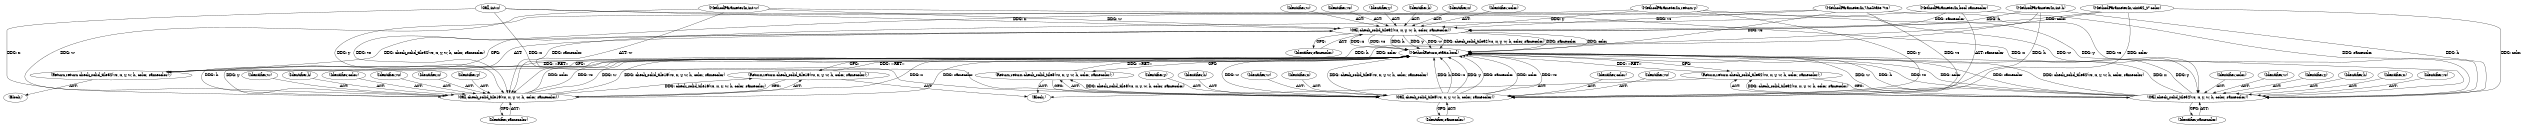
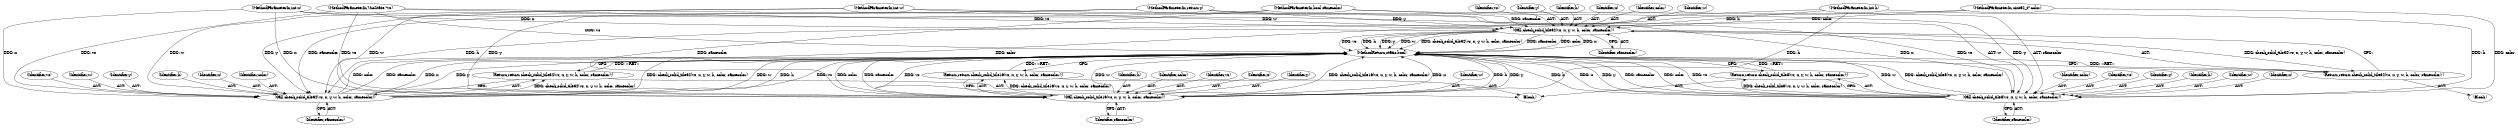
(491, 8) -> (276, 8)
(1663, 44) -> none
